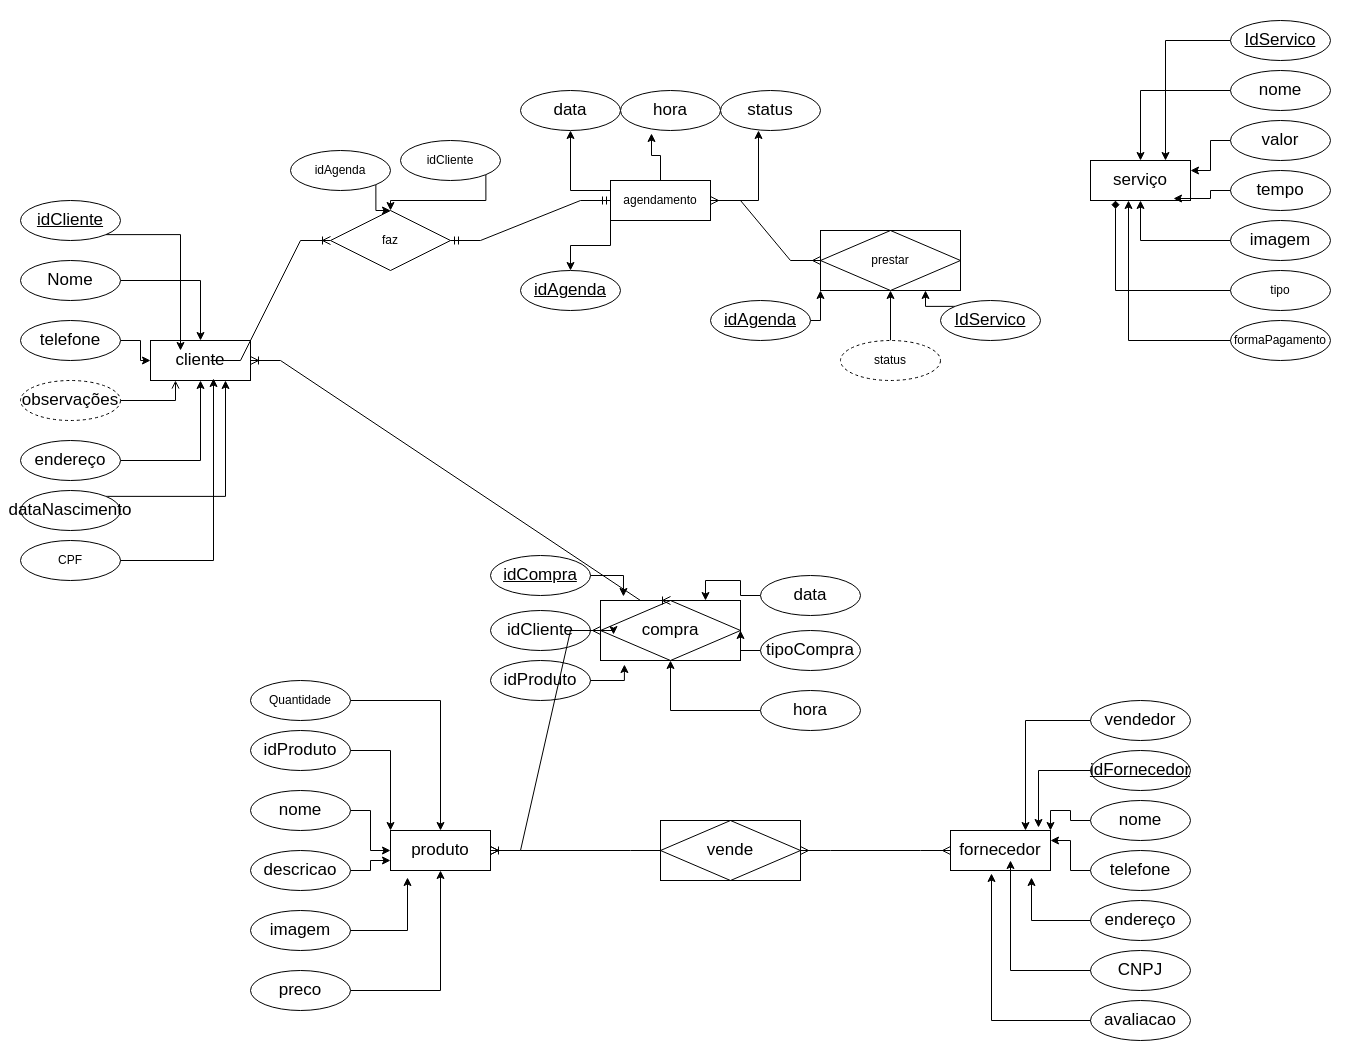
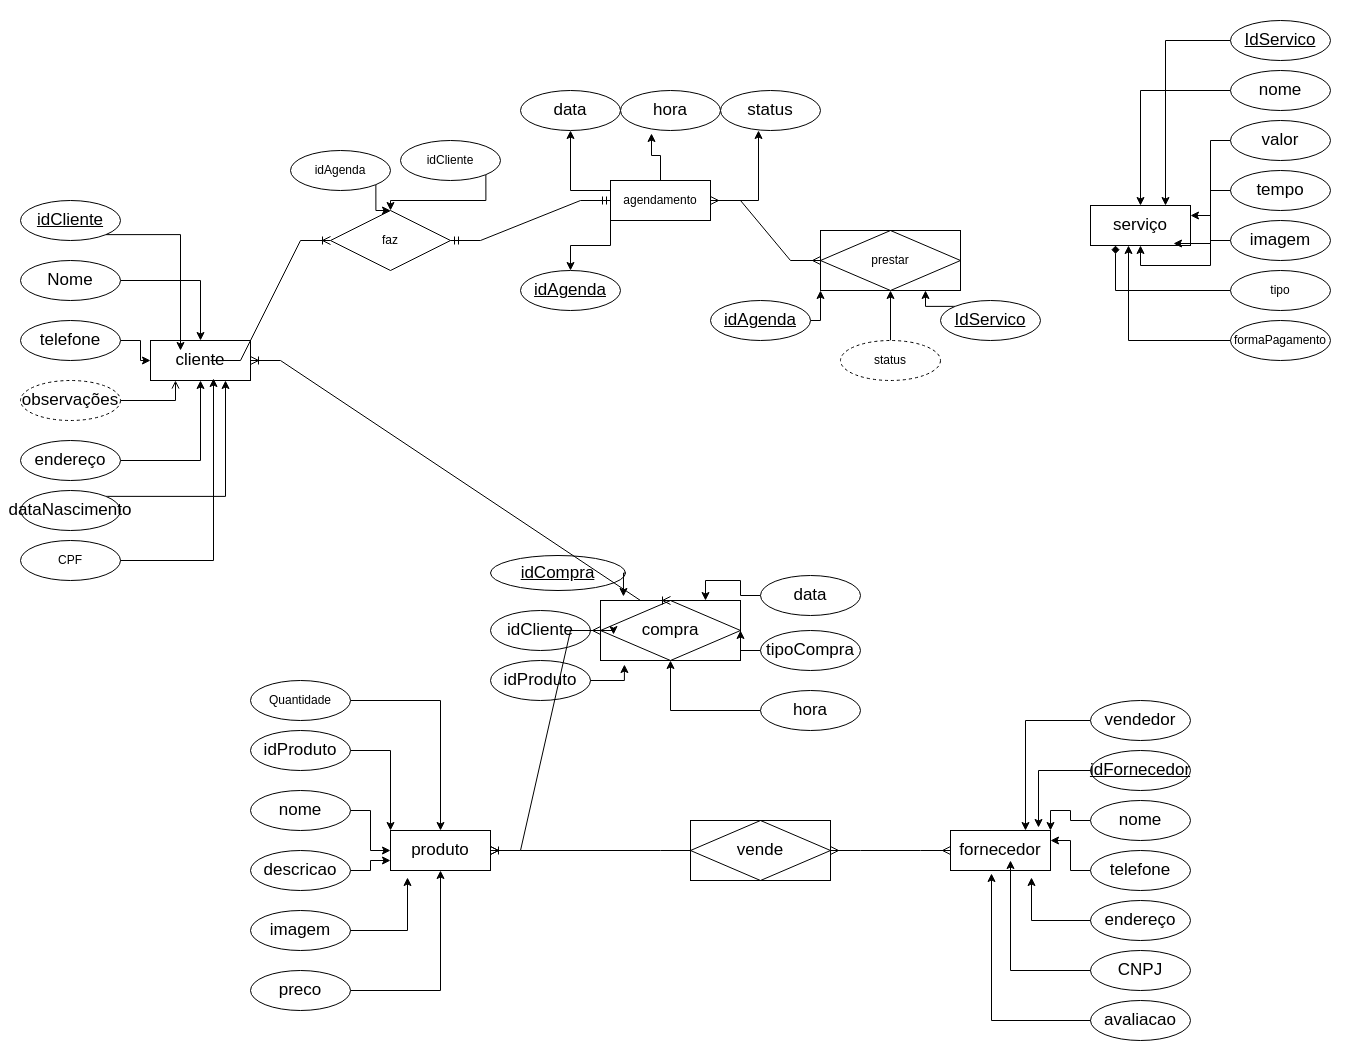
(1141, 181) -> (1141, 226)
(541, 576) -> (558, 573)
(731, 851) -> (761, 851)
